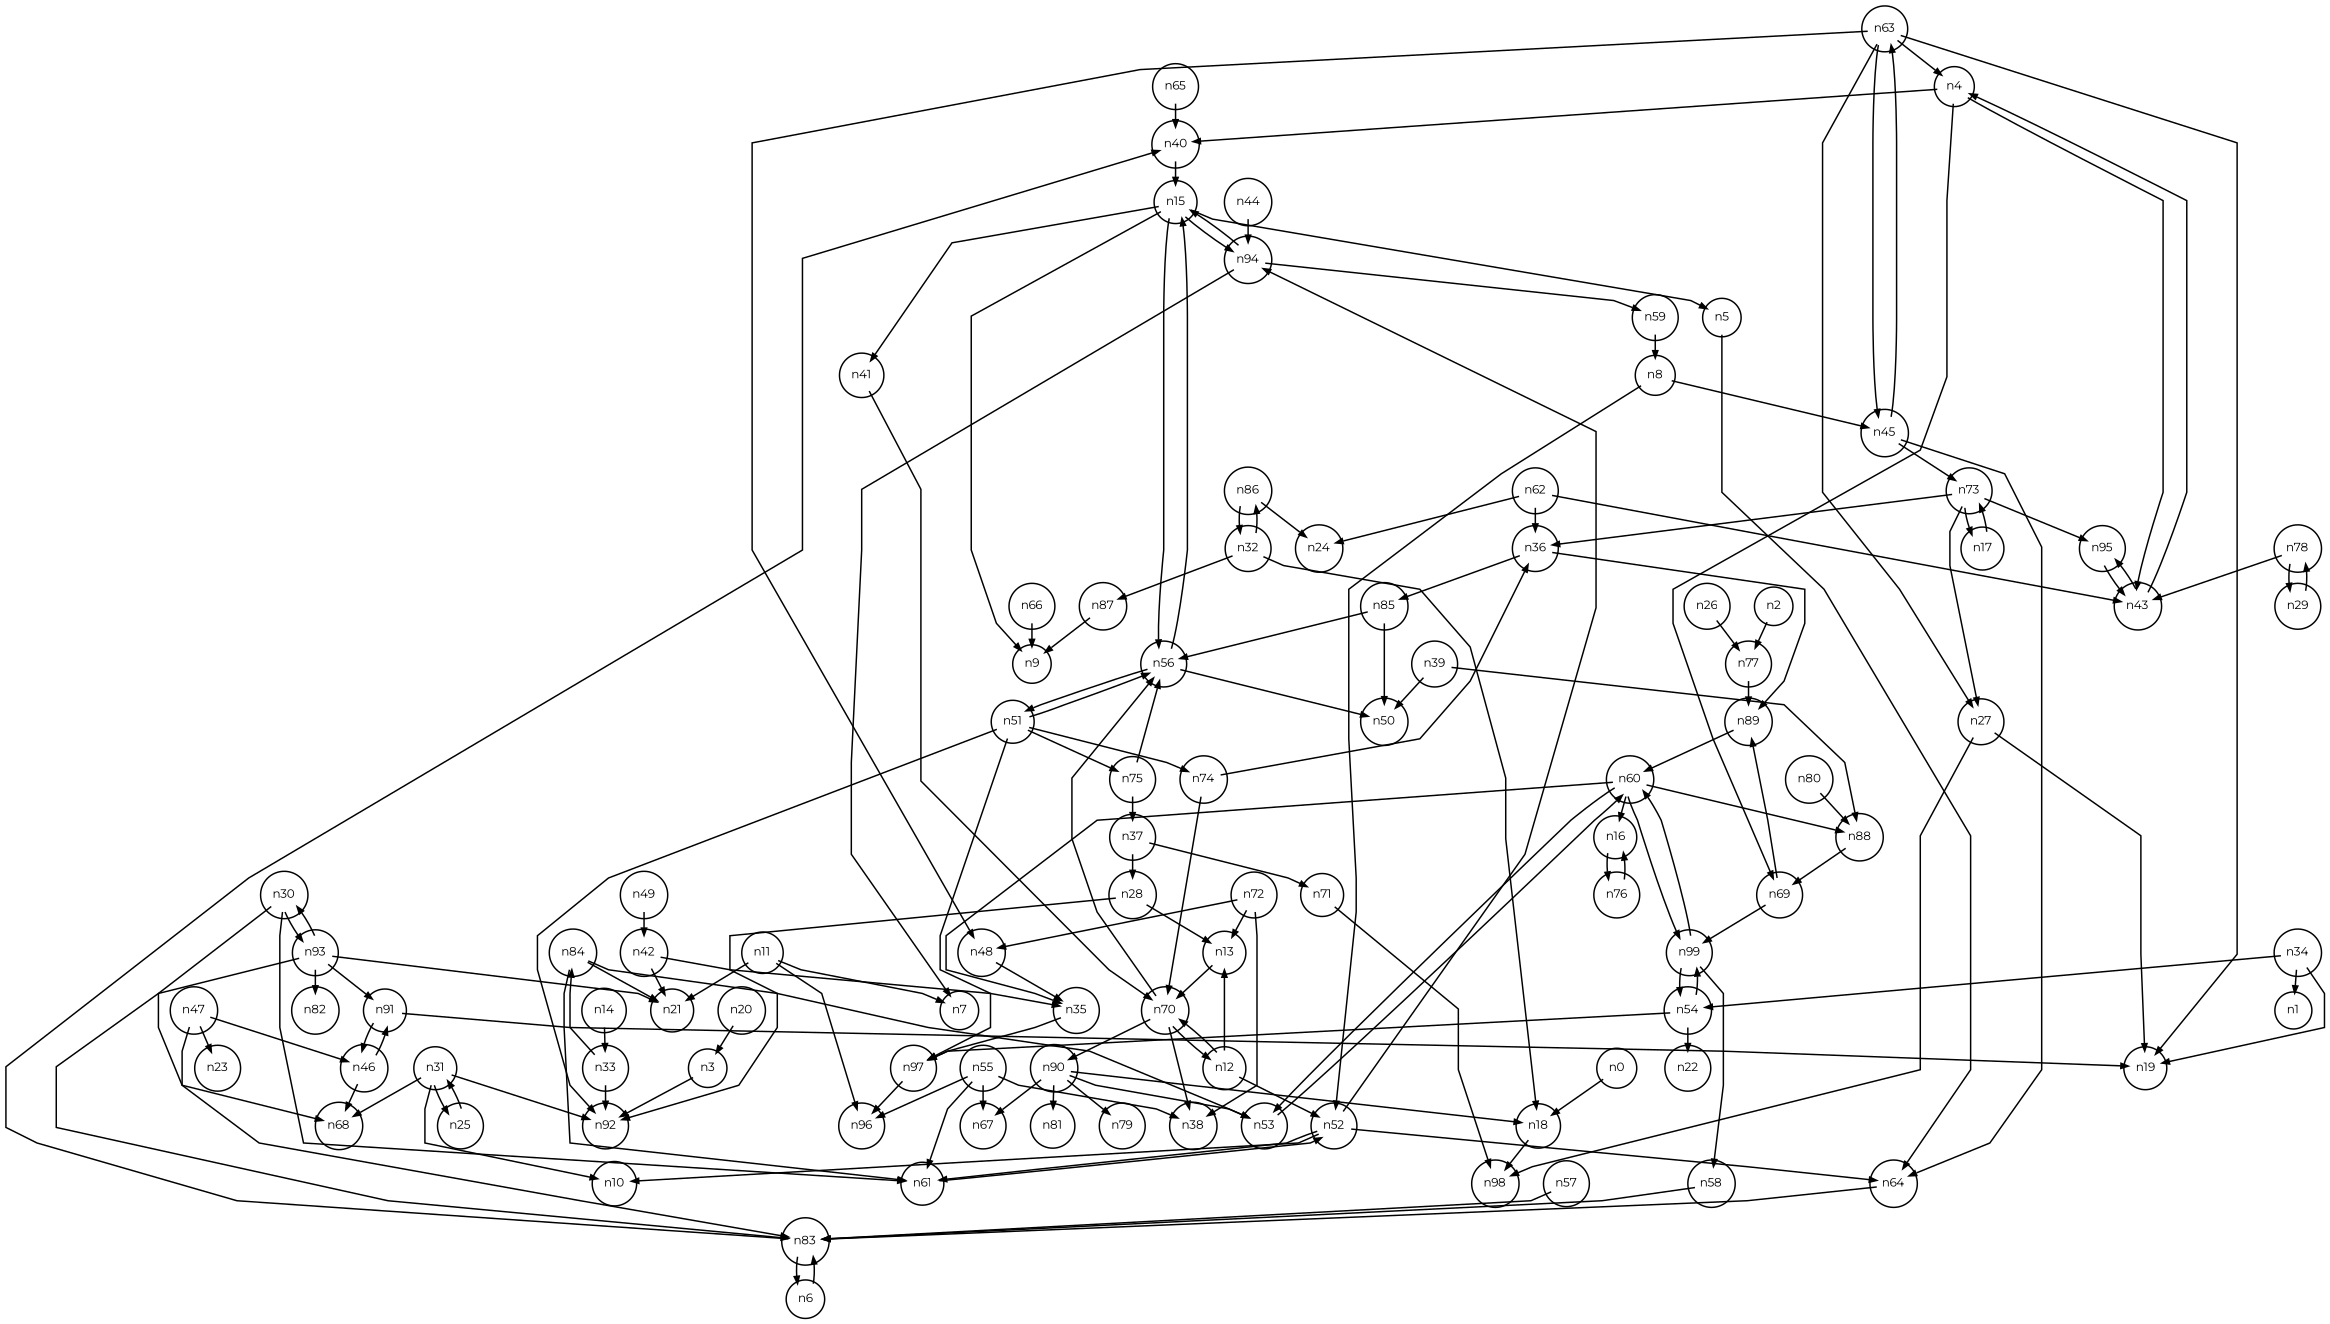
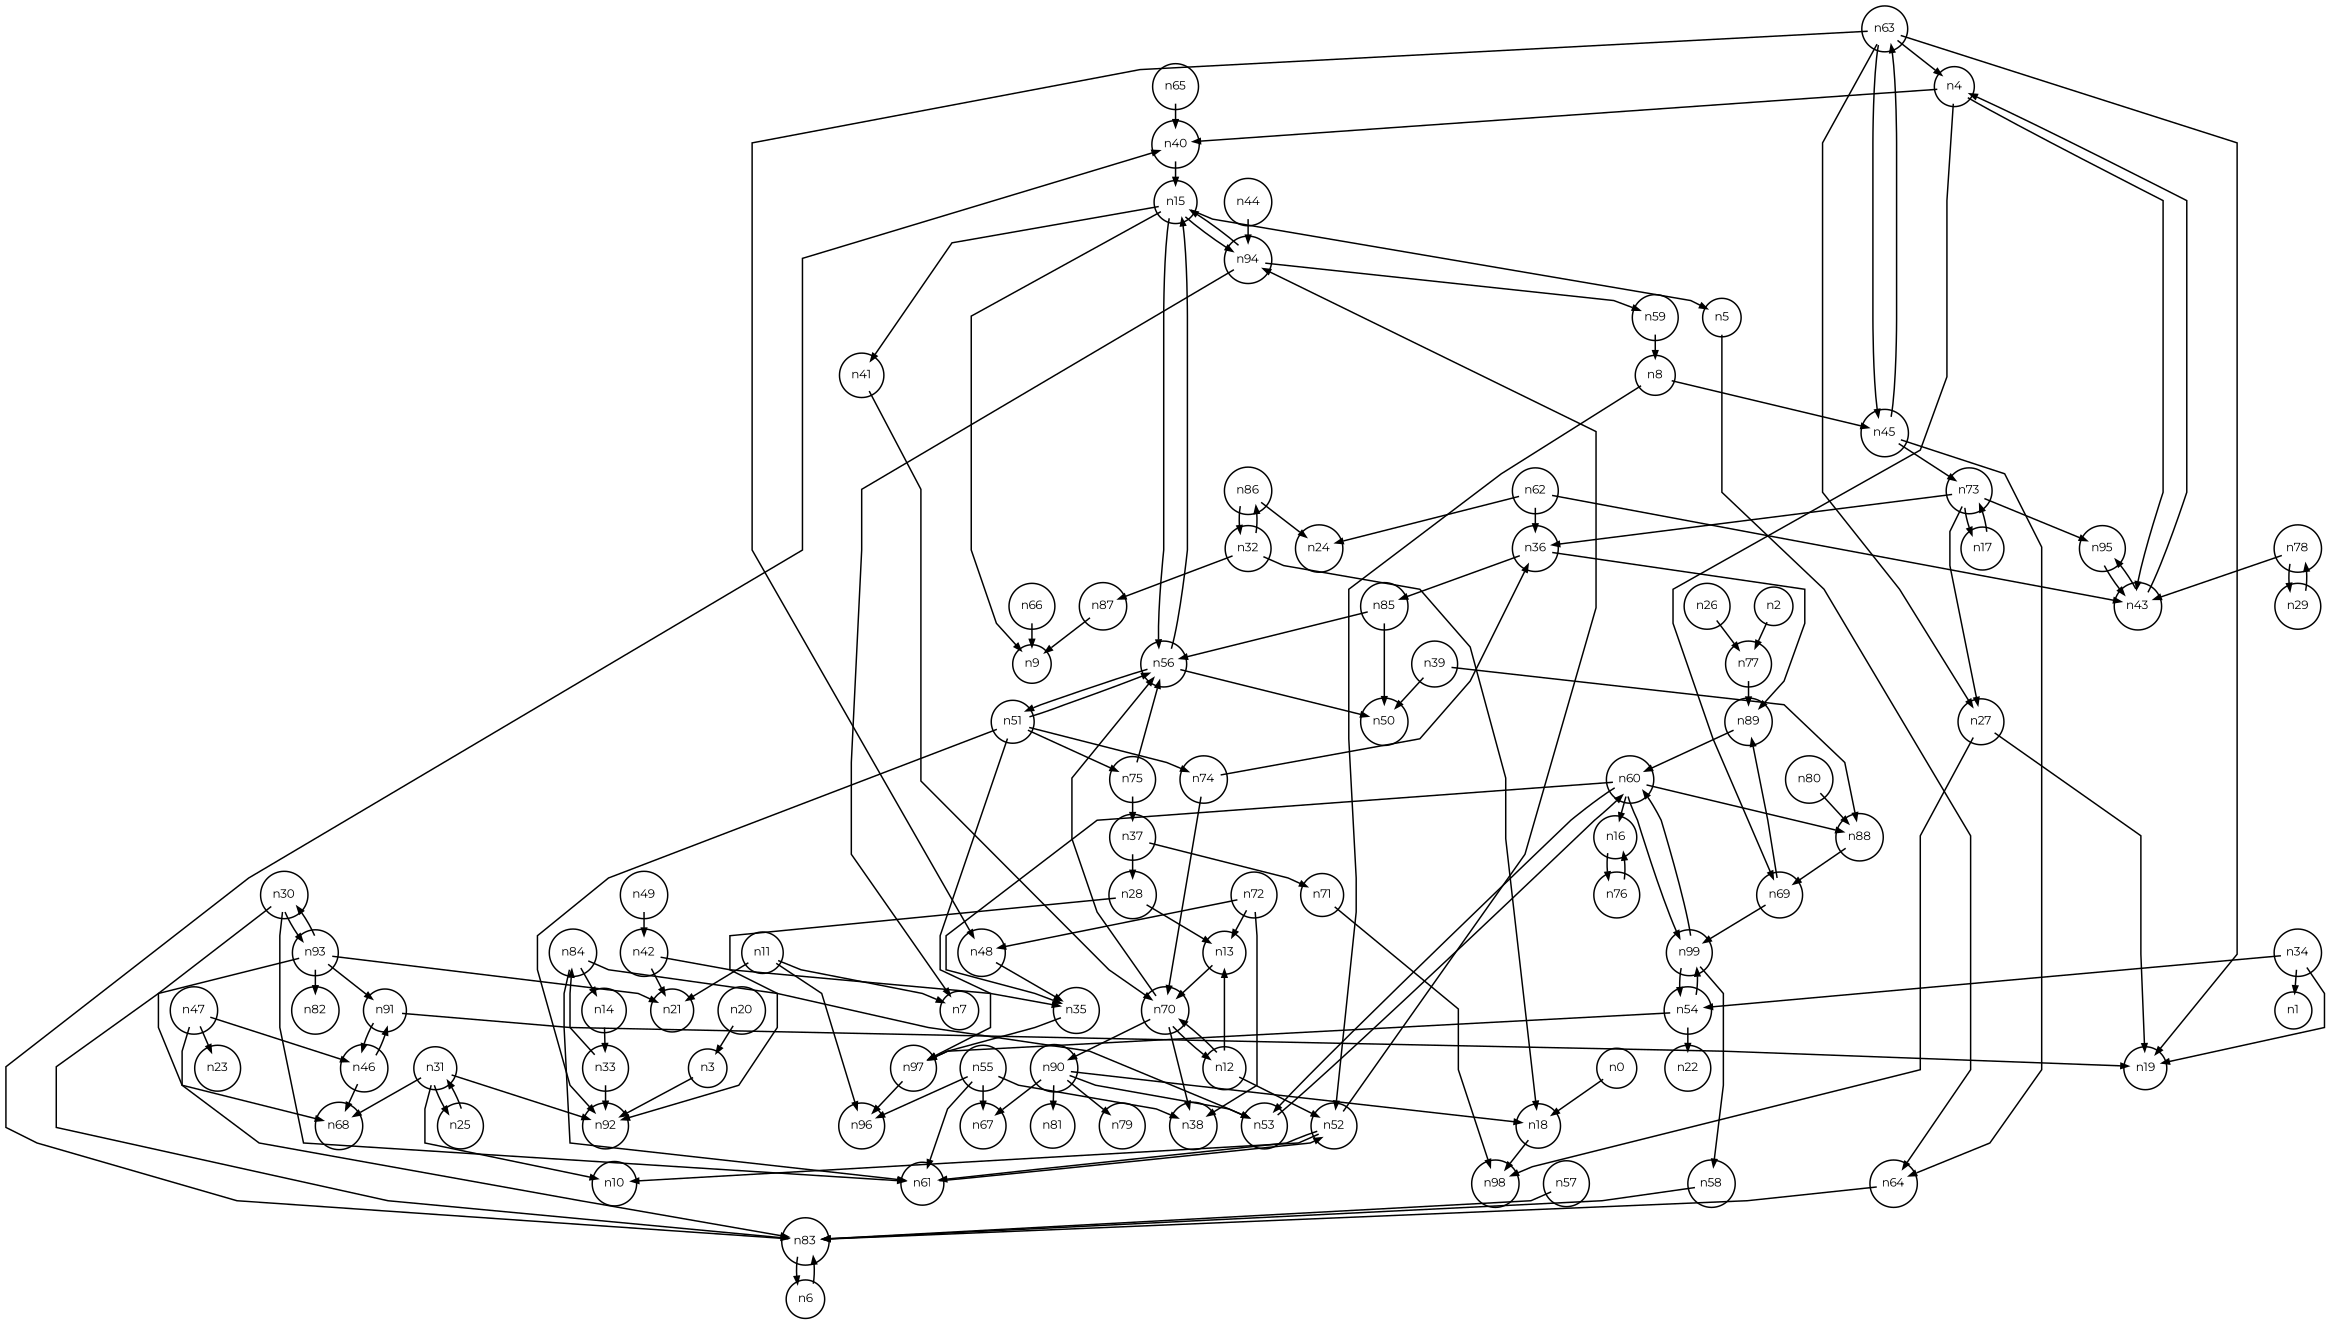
(621, 981) -> (586, 978)
(1623, 1155) -> none
